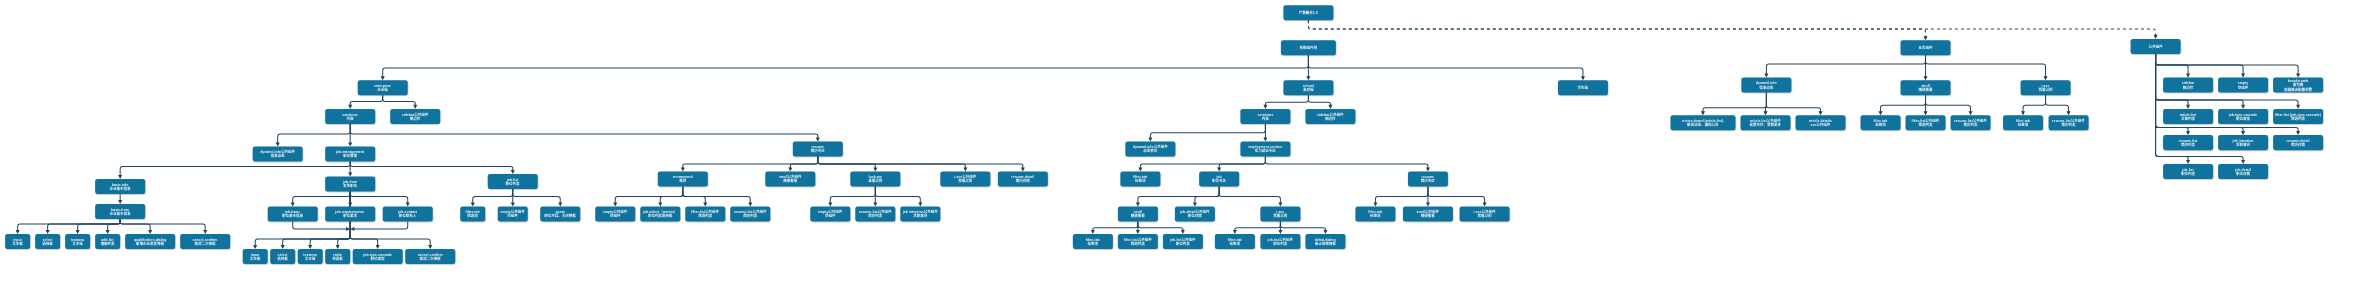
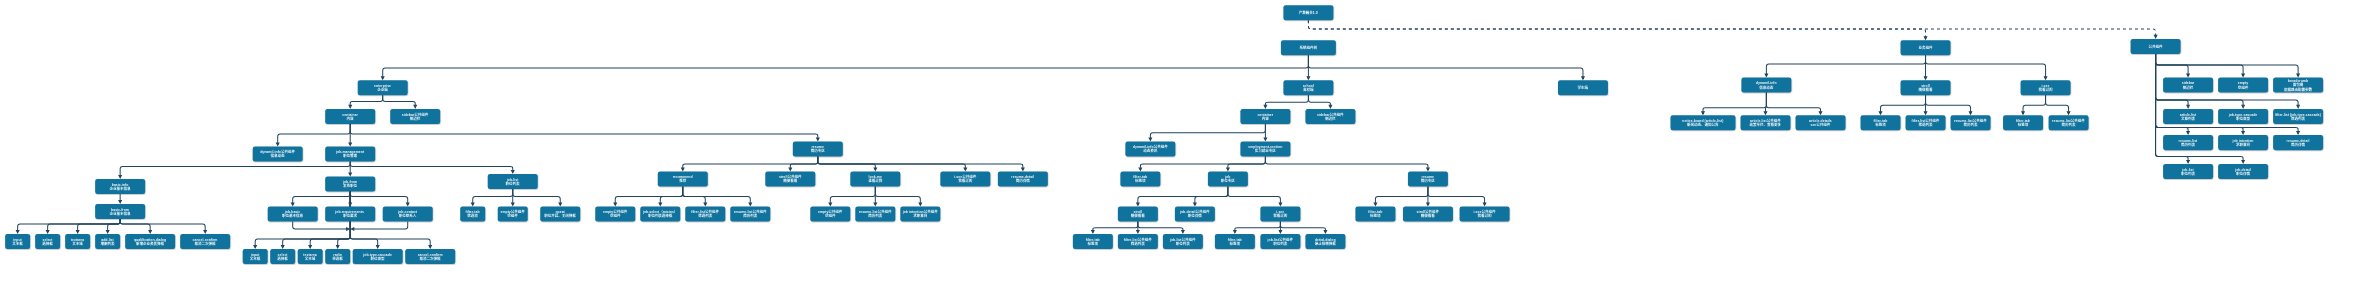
(1219, 179) -> (1228, 179)
